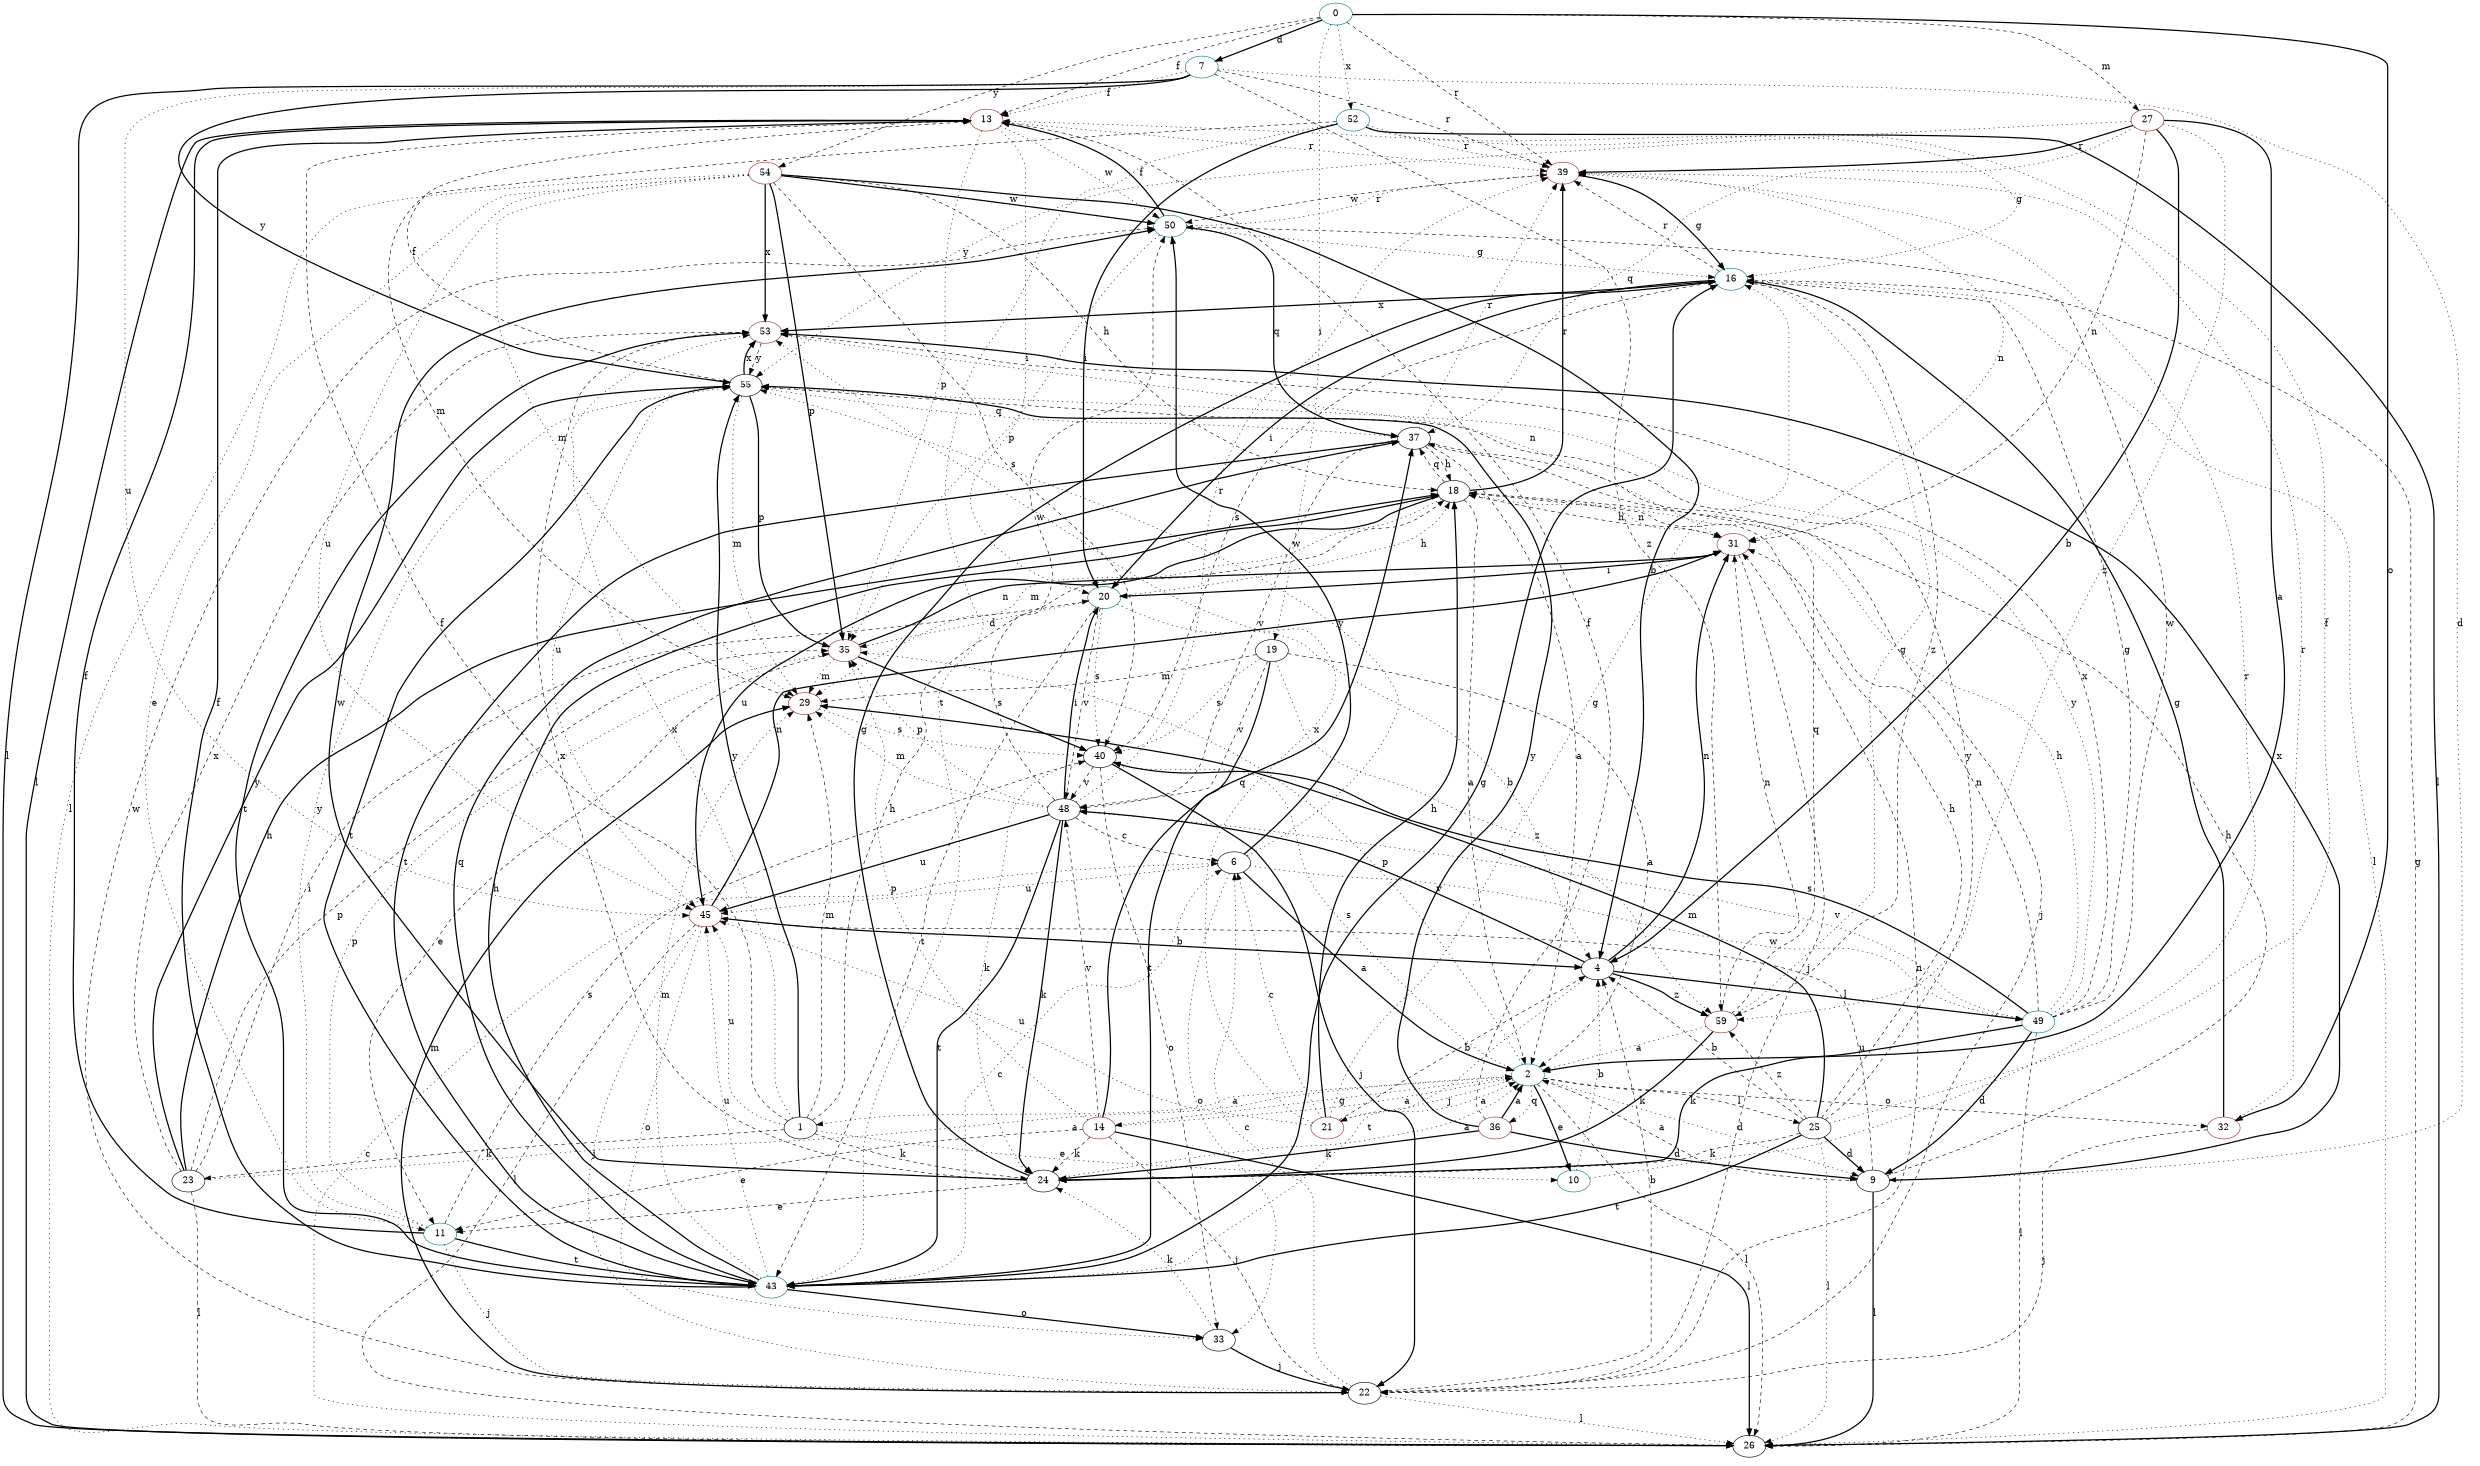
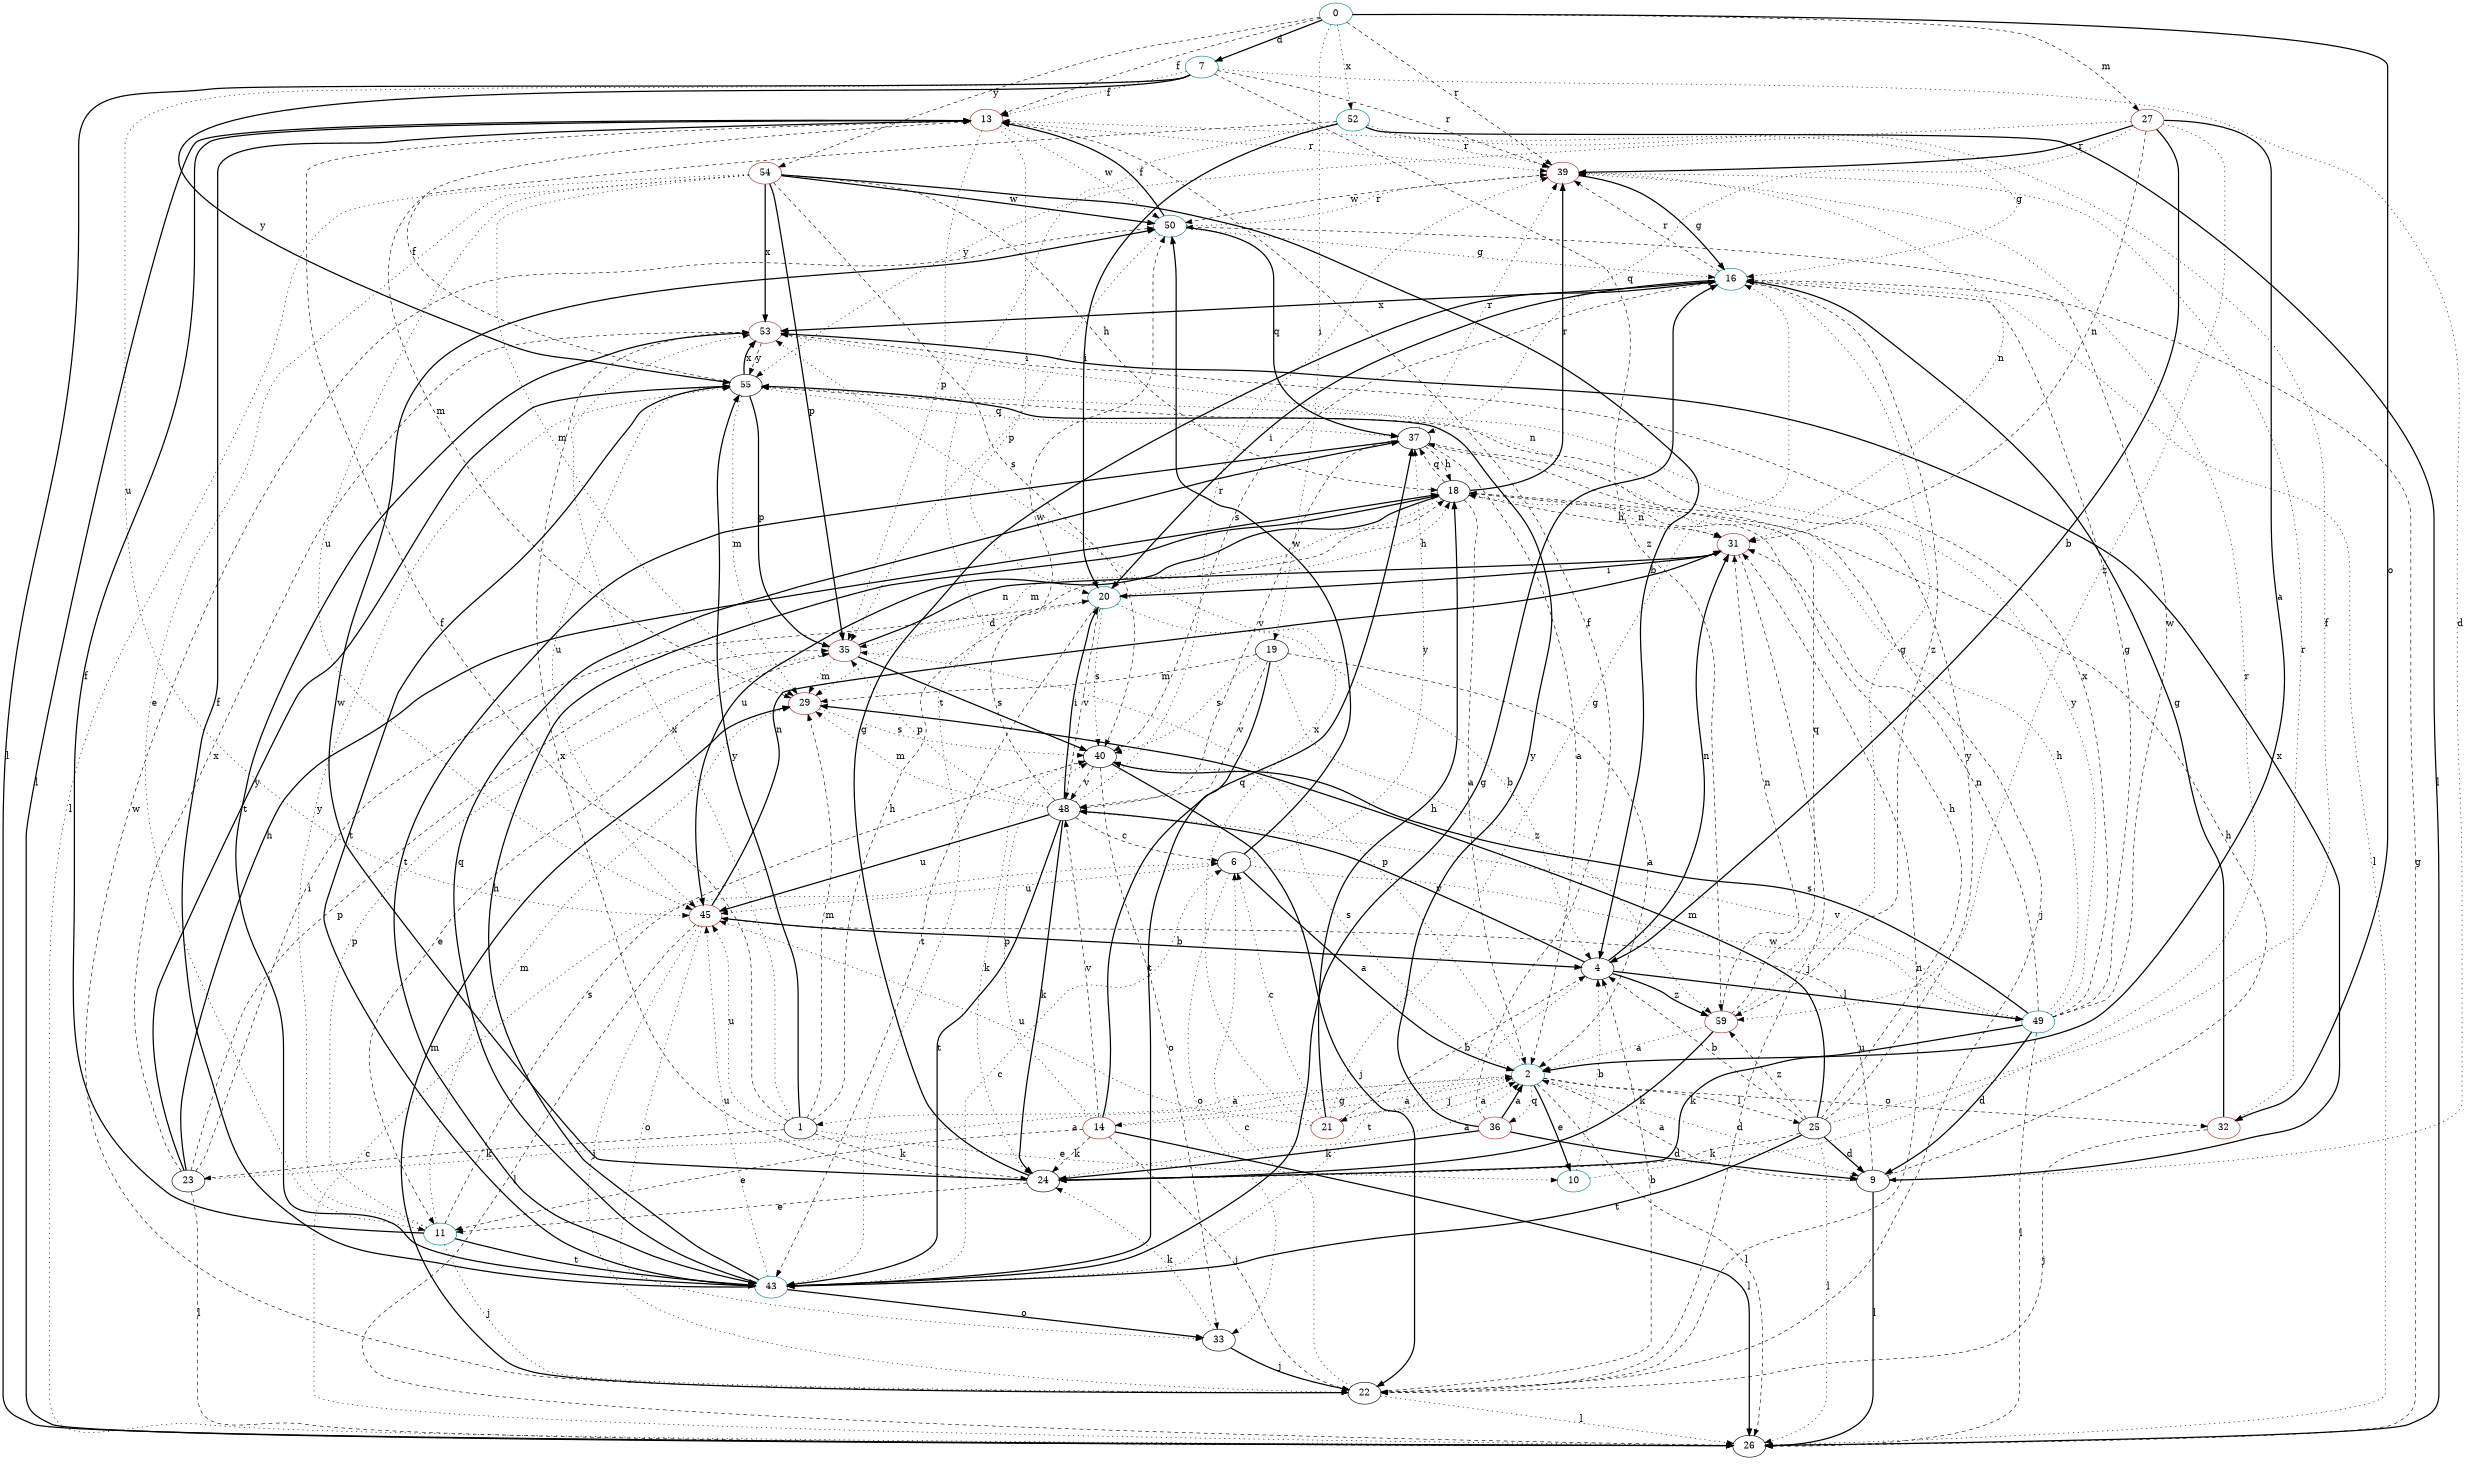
(1144, 523) -> (1421, 705)
(905, 924) -> (1004, 943)
(660, 999) -> (545, 927)
